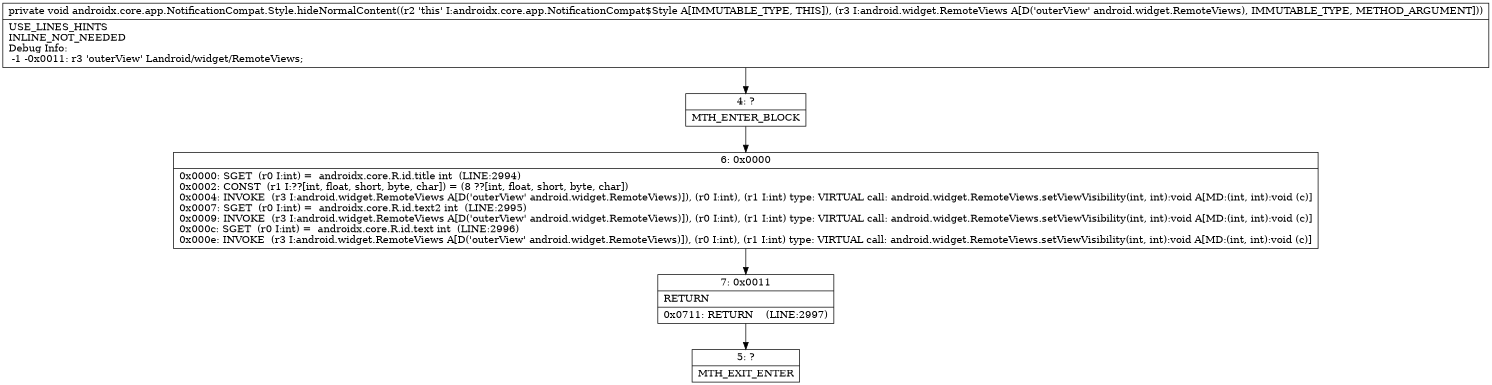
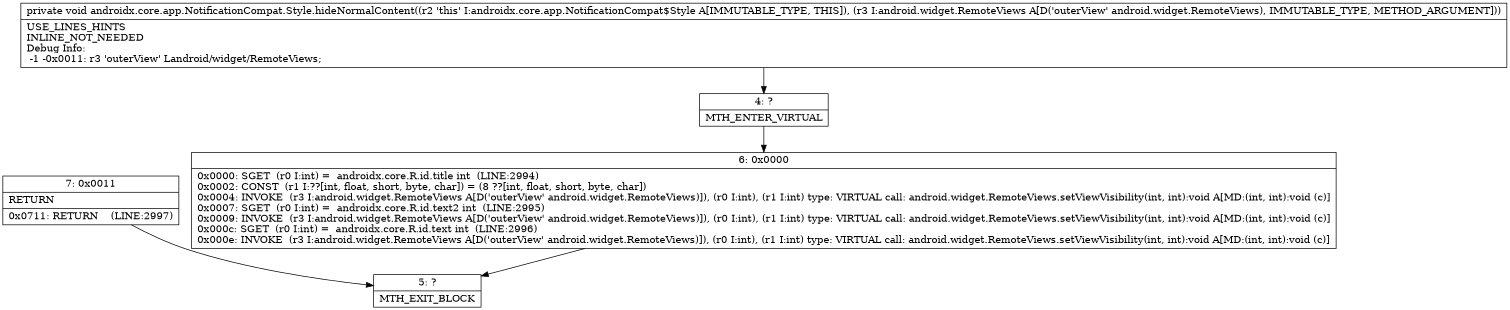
(746, 118) -> (764, 118)
(746, 258) -> (536, 261)
(746, 374) -> (427, 299)
